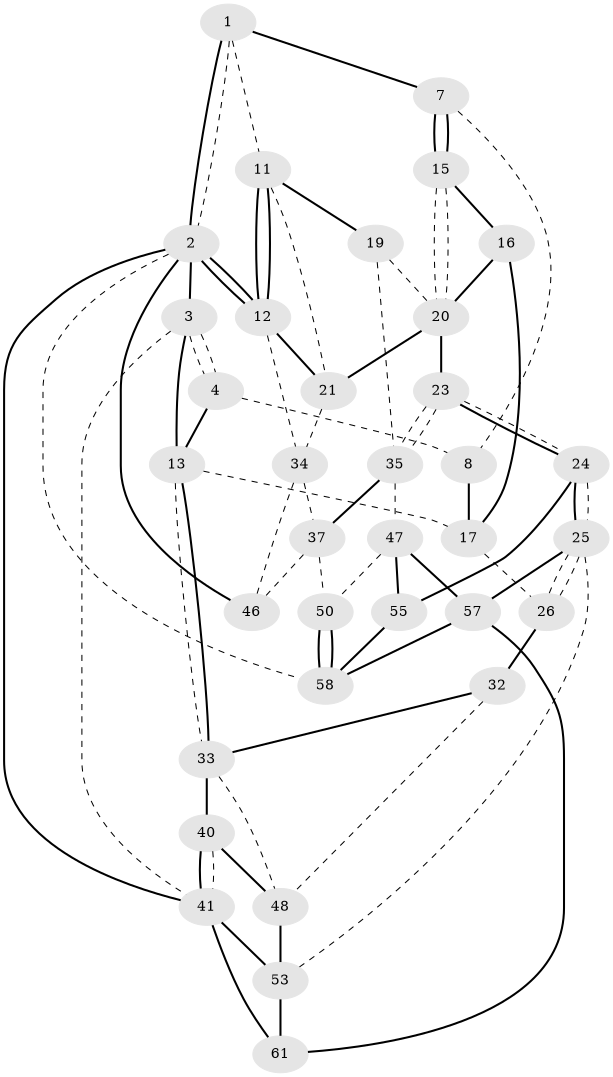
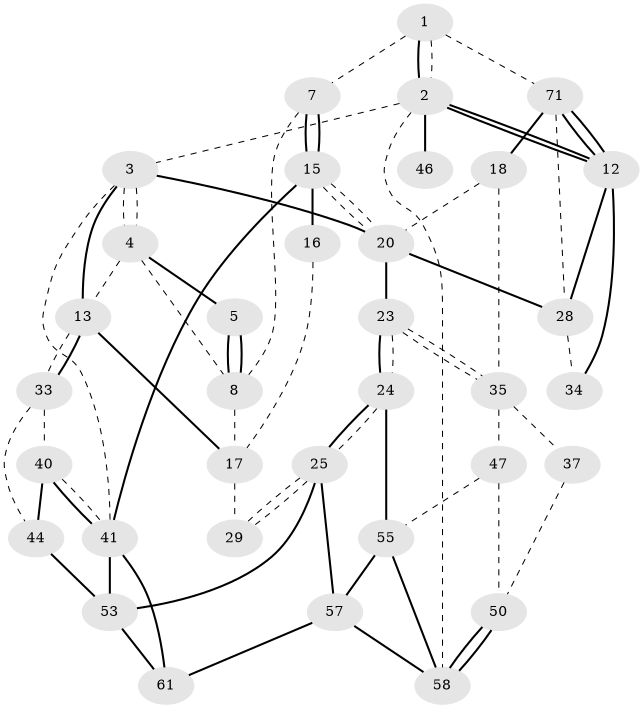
(335, 59) -> (369, 59)
(263, 170) -> (555, 96)
(376, 244) -> (499, 170)
(474, 280) -> (262, 199)
(190, 281) -> (272, 135)
none -> (235, 317)
(281, 391) -> (611, 283)
(329, 391) -> (565, 317)
(519, 402) -> (297, 361)
(197, 428) -> (107, 281)
(326, 497) -> (162, 394)
(361, 497) -> (536, 428)
(309, 501) -> none
(469, 502) -> (235, 428)
(275, 538) -> none
(285, 575) -> none
(397, 575) -> (450, 497)
(434, 575) -> (361, 575)
(4, 580) -> (178, 337)
(547, 612) -> (235, 538)
(497, 686) -> none
(492, 792) -> (247, 574)
(207, 796) -> (44, 428)
(280, 907) -> (36, 538)
